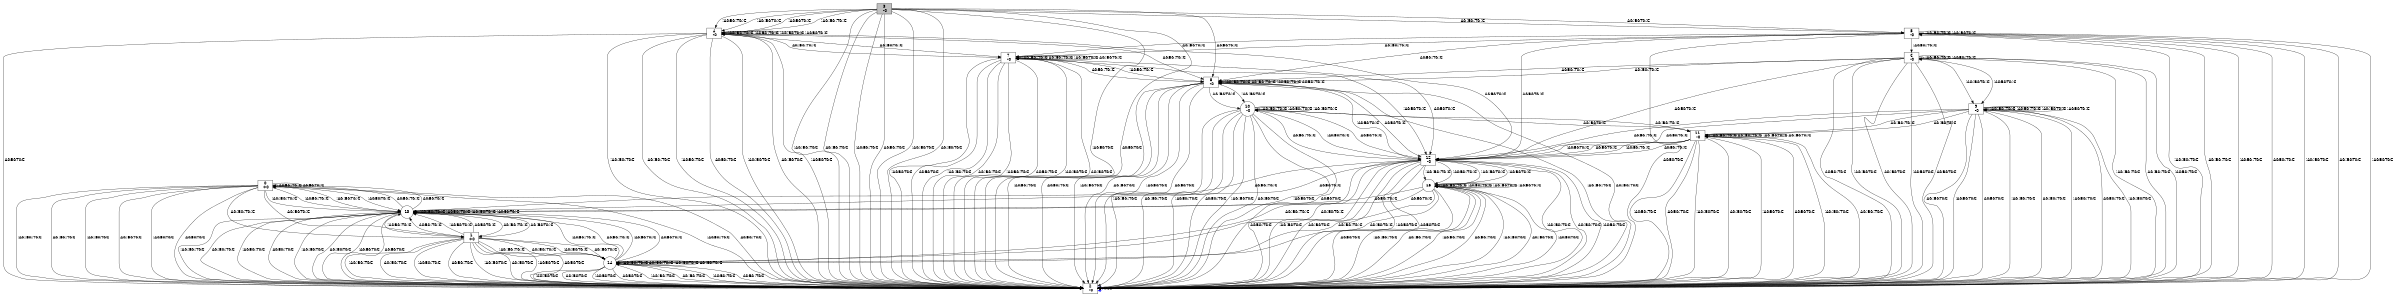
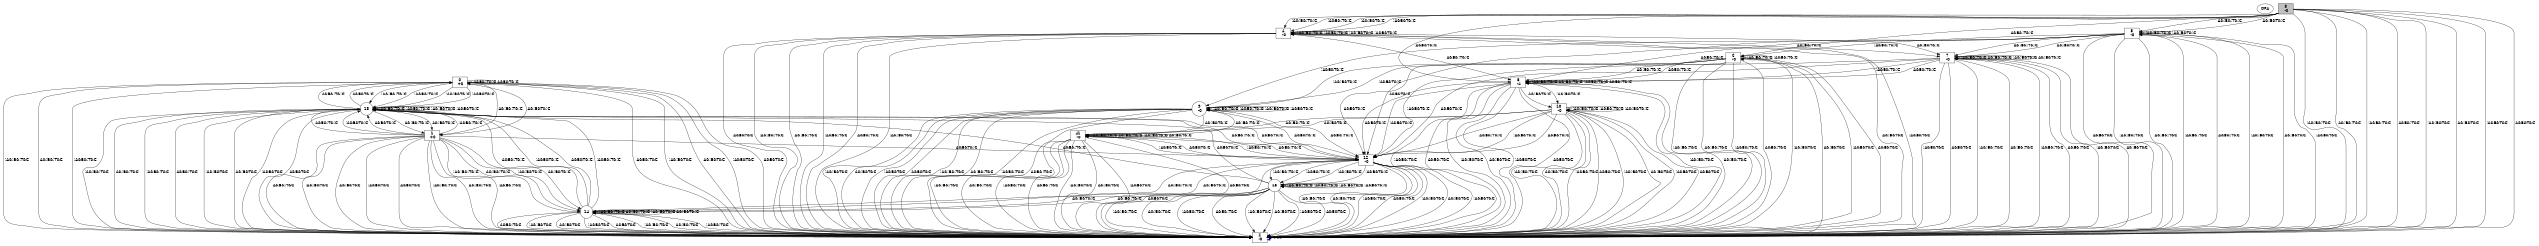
none -> (2265, 9)
none -> (2010, 28)
none -> (1686, 42)
(1146, 49) -> (898, 148)
(1211, 82) -> (1518, 82)
(1248, 109) -> (1559, 109)
(1976, 109) -> (1199, 109)
(1698, 135) -> (1078, 136)
